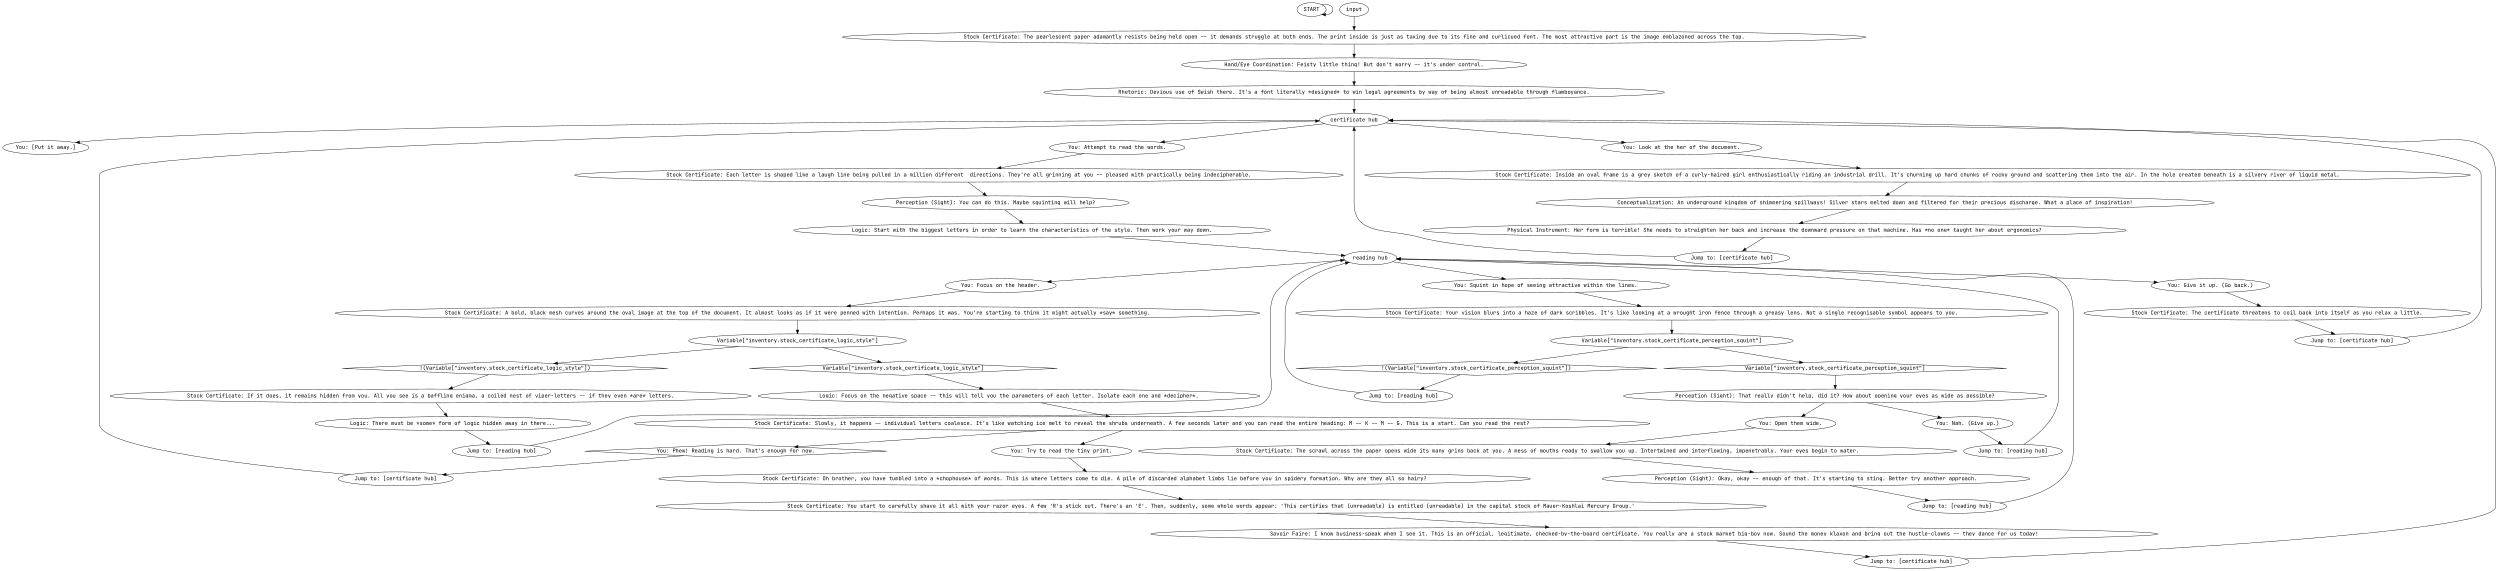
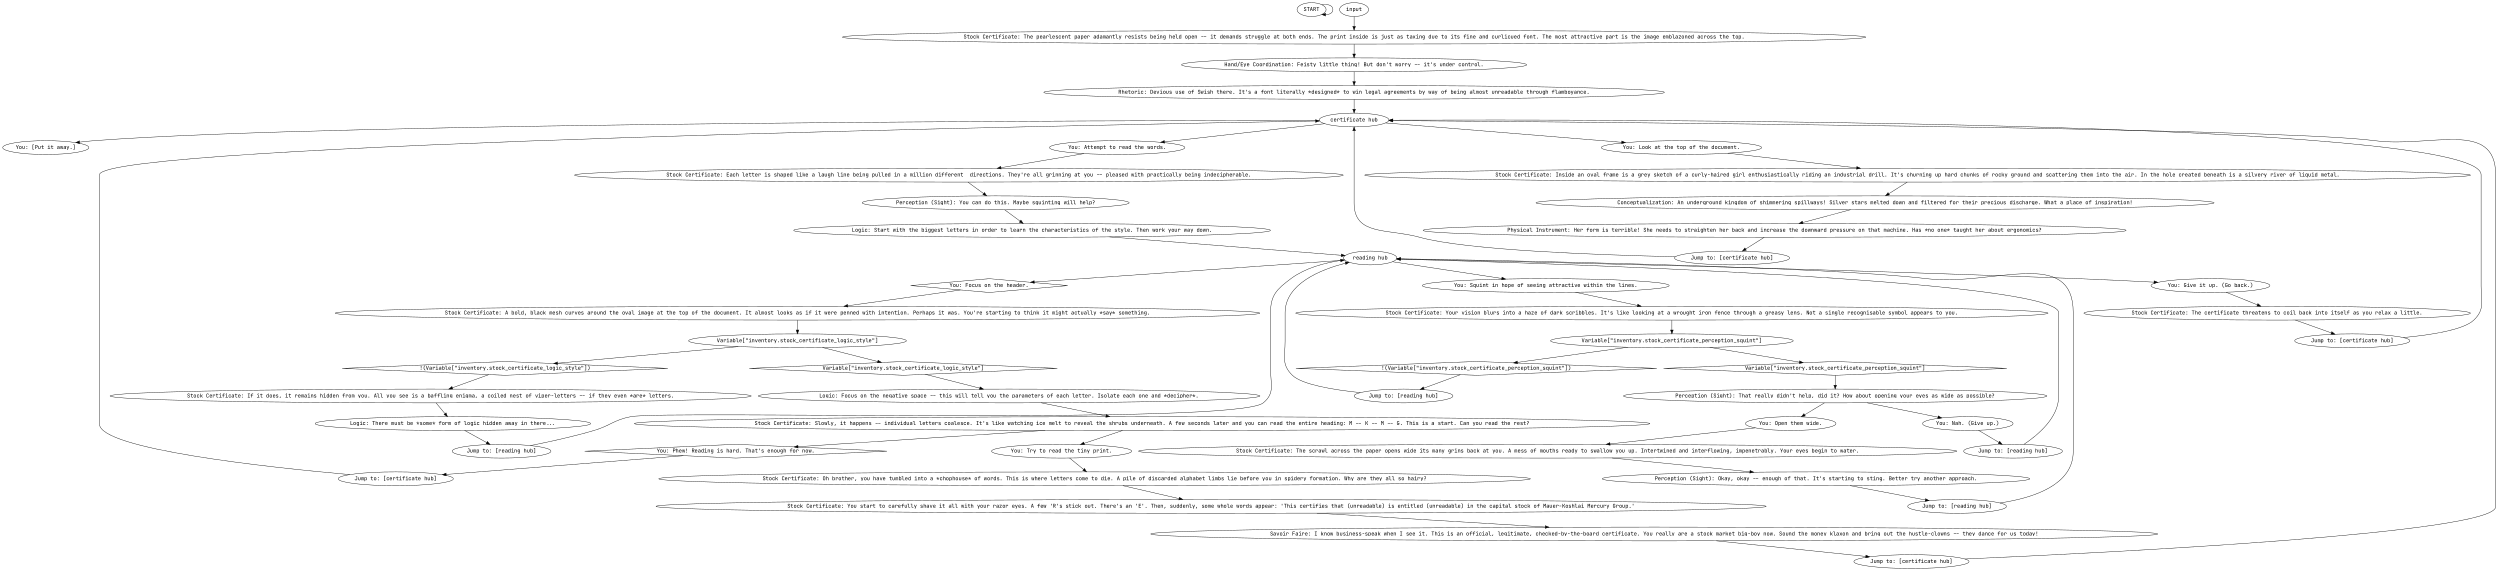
(1681, 148) -> (1681, 148)
(1001, 286) -> (989, 286)
